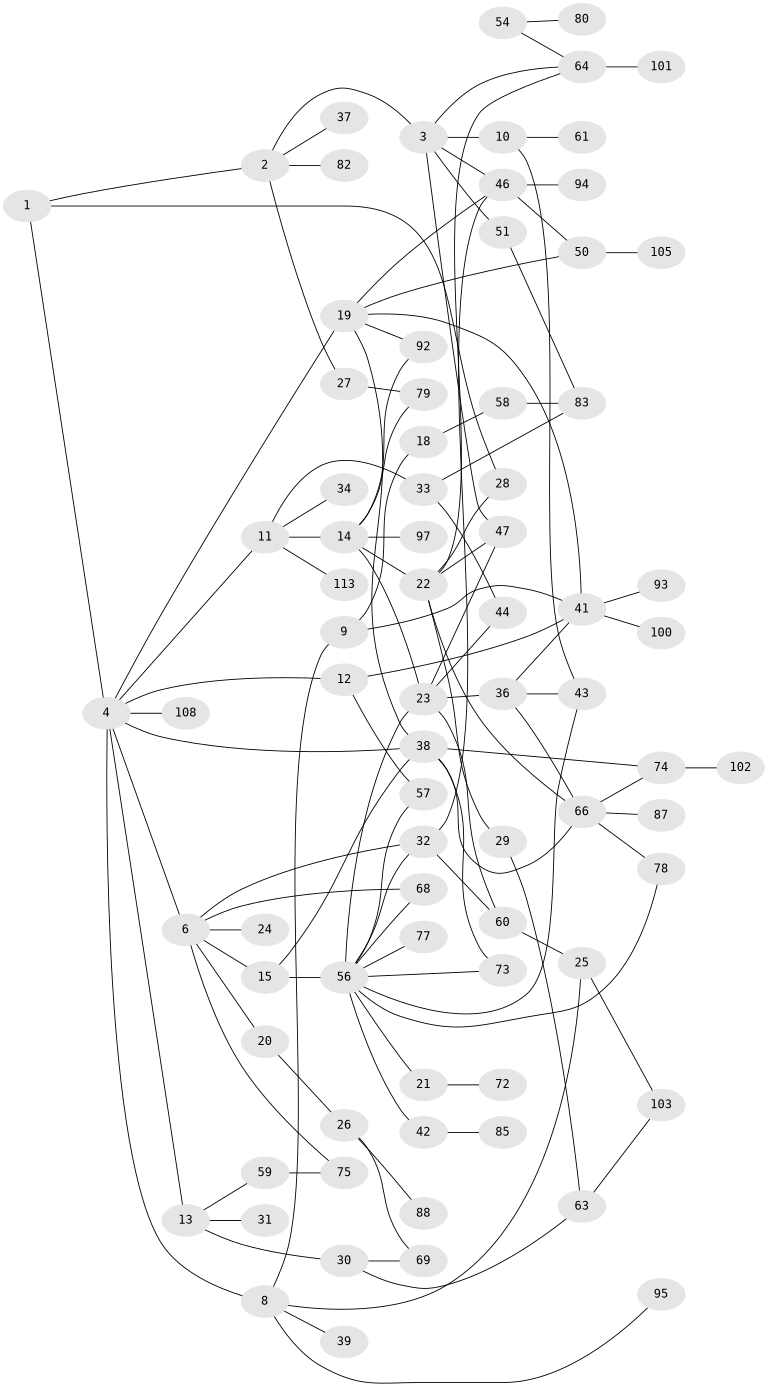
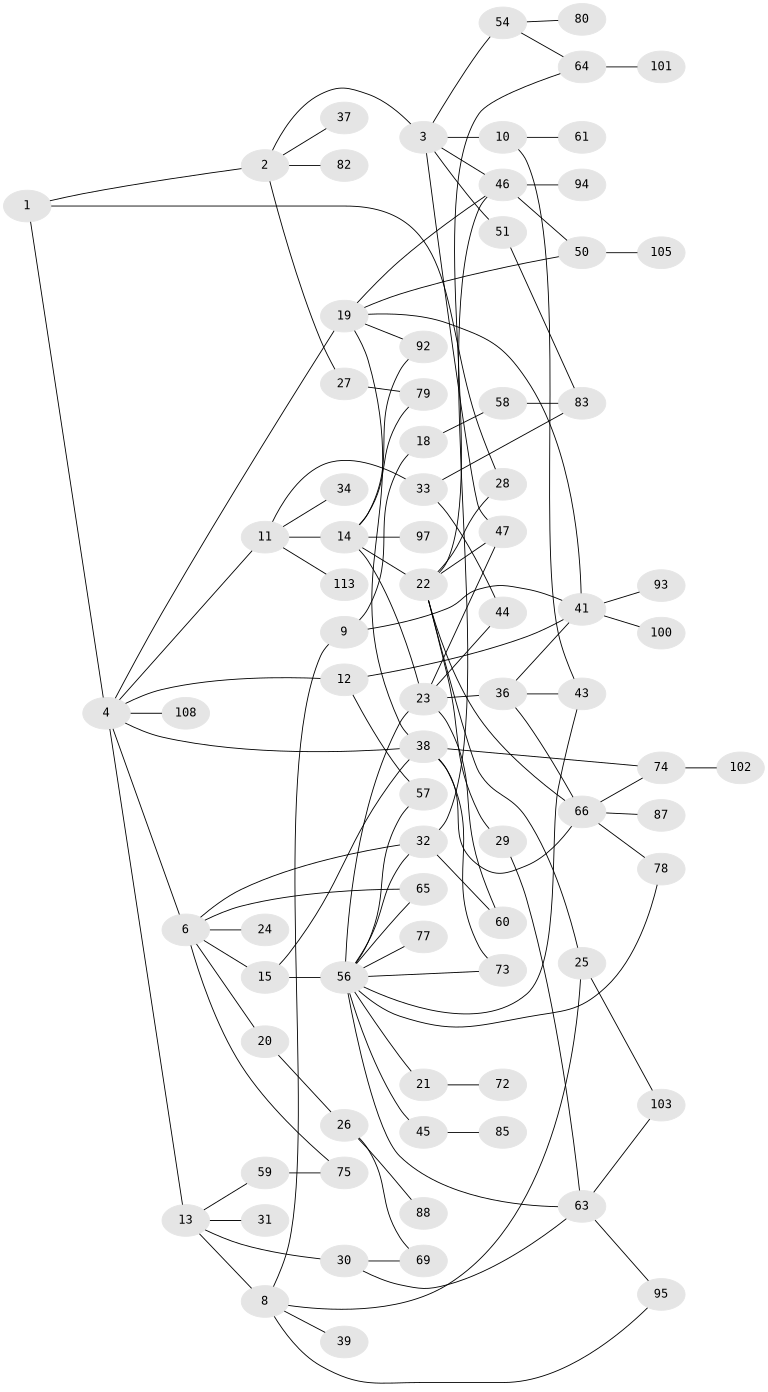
(489, 80) -> (460, 79)
(424, 889) -> (424, 889)
(553, 948) -> (487, 783)
(117, 1038) -> (226, 1261)
(424, 1132) -> (424, 1132)
none -> (399, 1155)
none -> (622, 1250)
